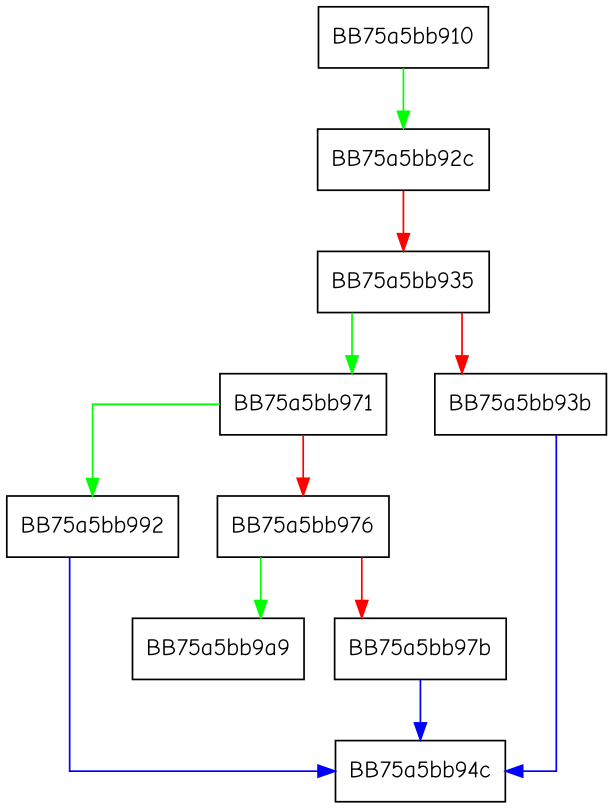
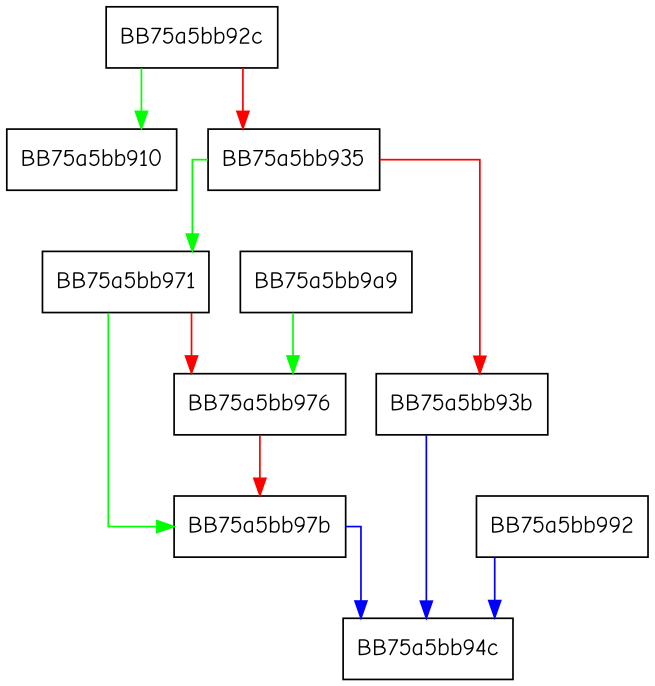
(403, 90) -> (141, 90)
(119, 404) -> (108, 444)
(261, 579) -> (293, 334)
